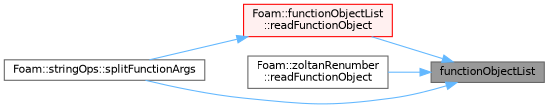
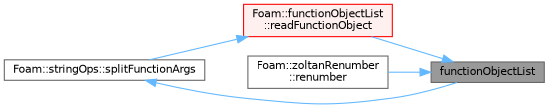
(318, 72) -> (318, 72)
(296, 103) -> (307, 103)
